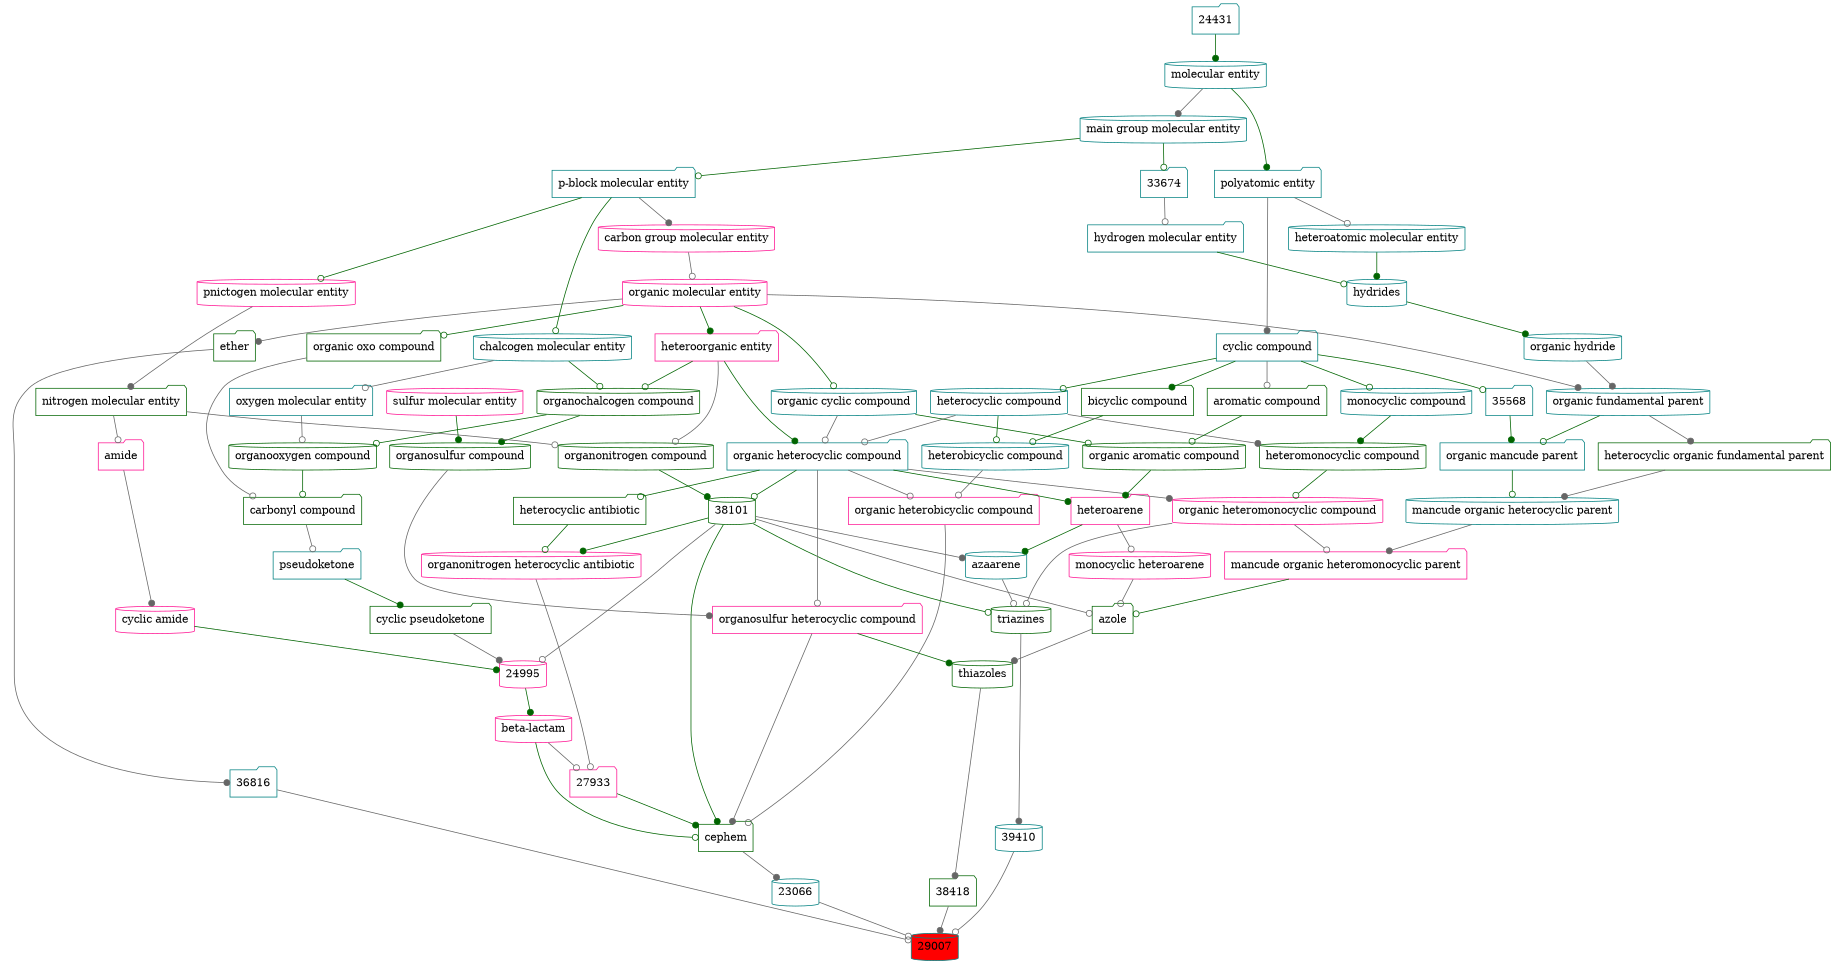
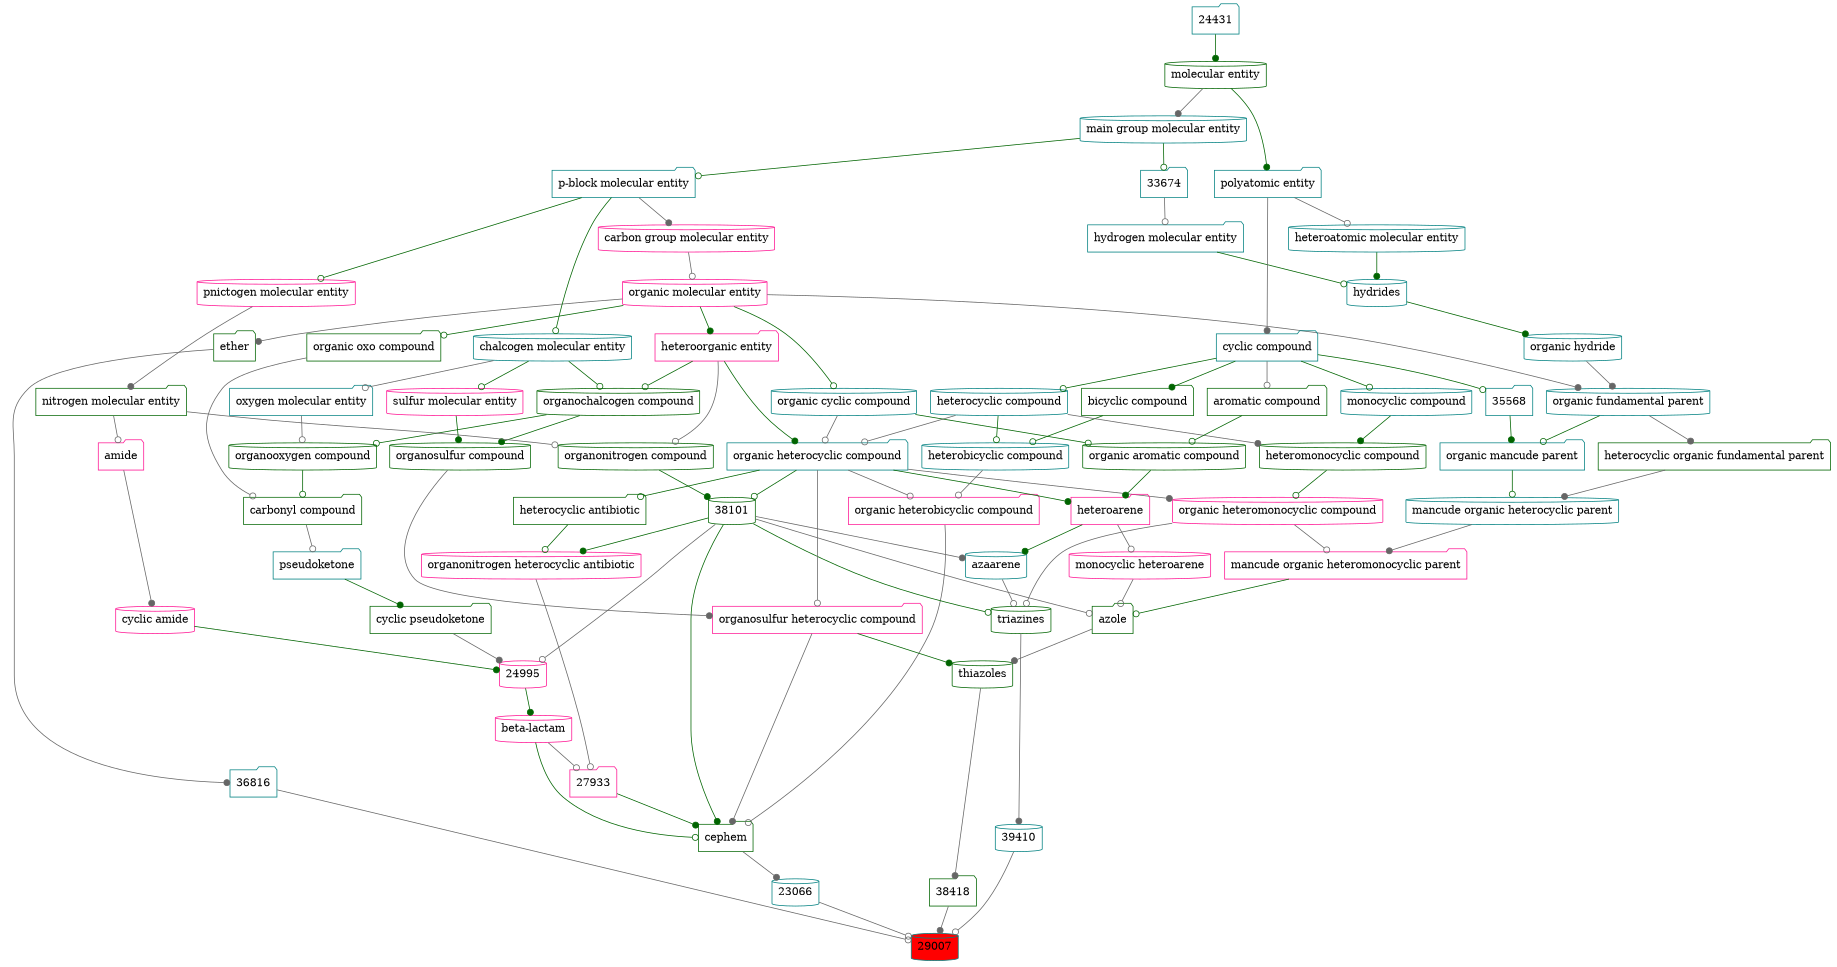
(1216, 75) -> (1216, 75)
none -> (506, 373)
